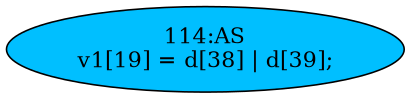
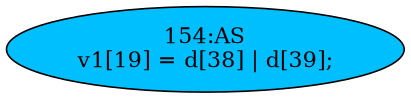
(205, 49) -> (205, 49)
